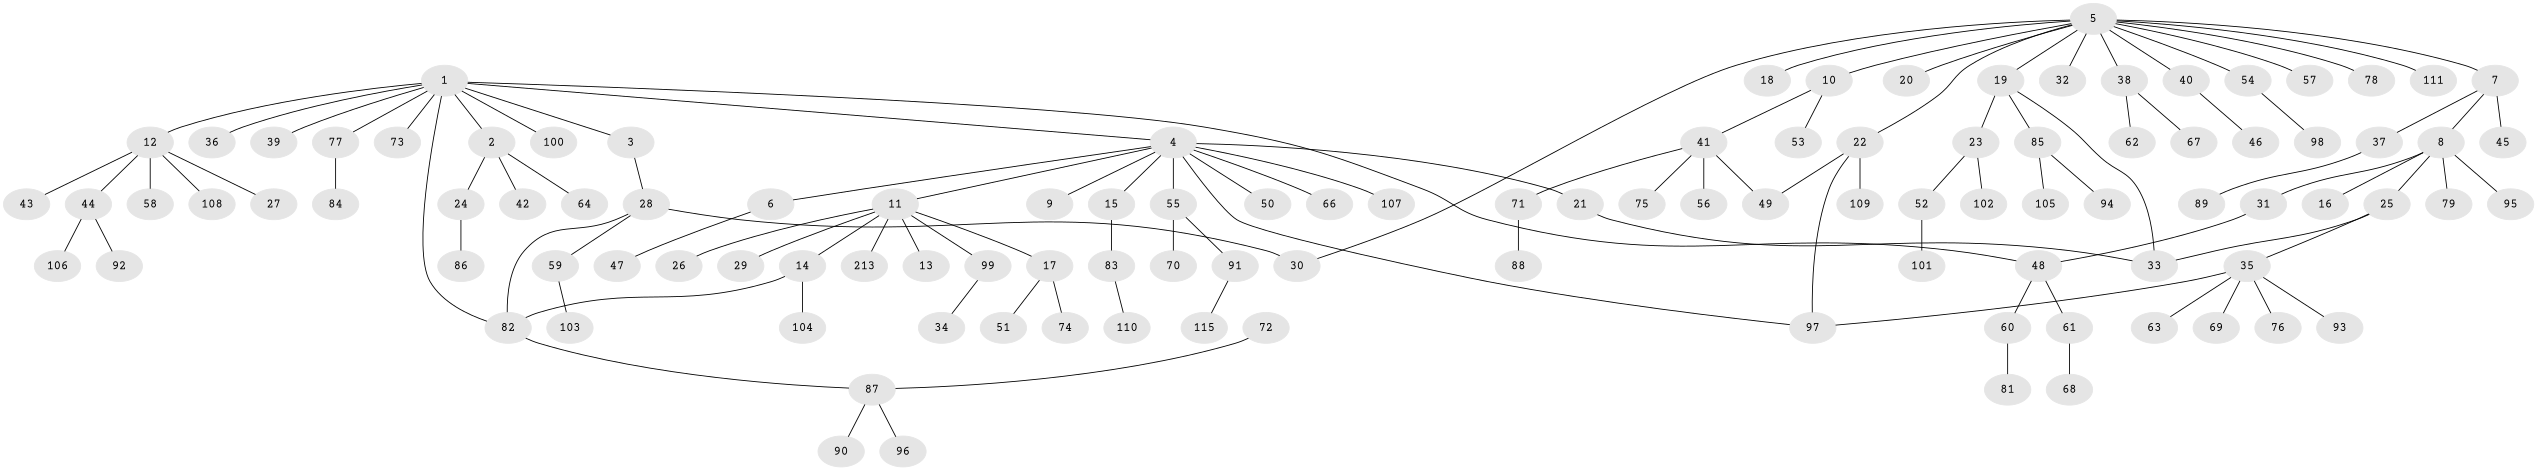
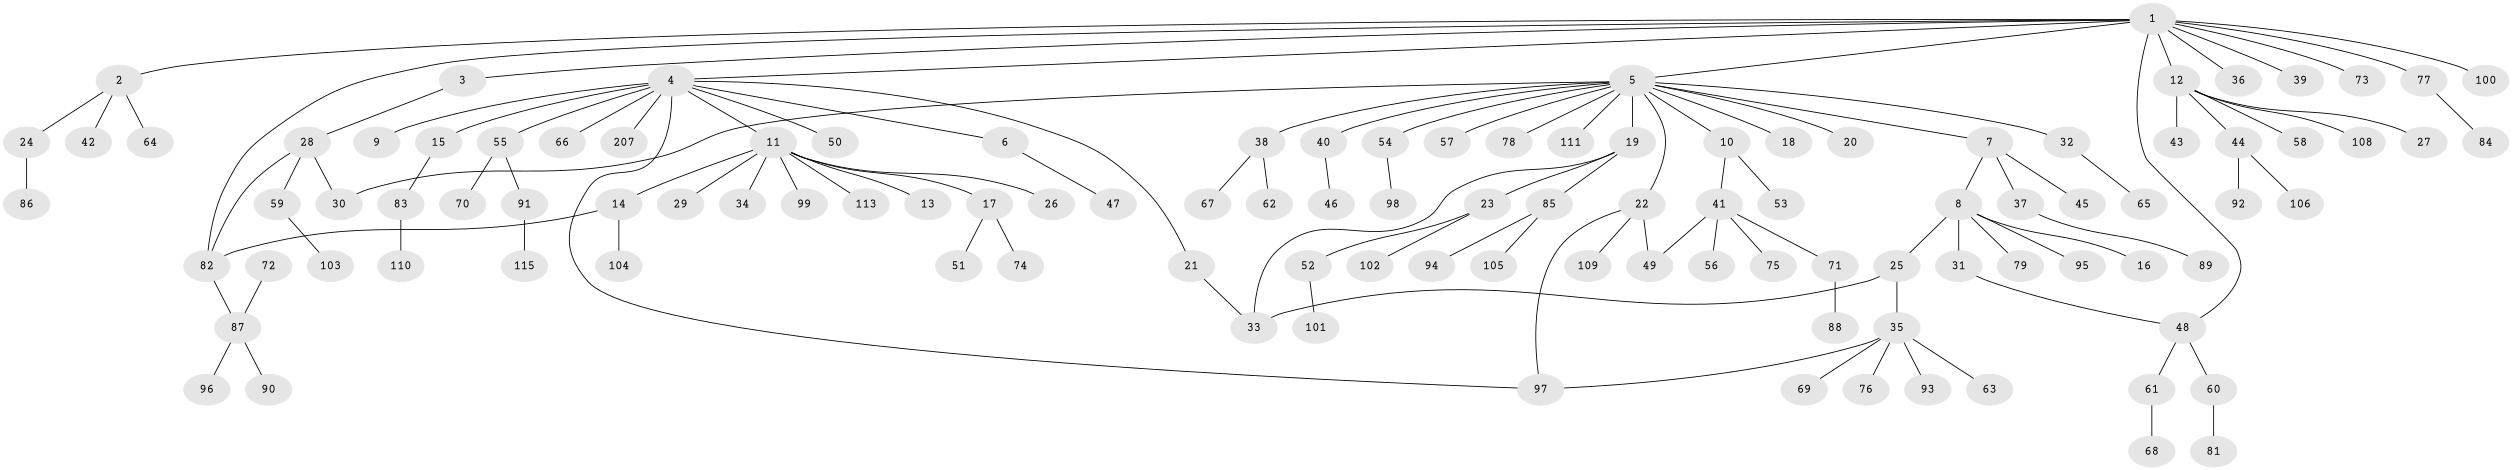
none -> (1893, 50)
(1391, 204) -> (624, 142)
none -> (2144, 204)
(864, 266) -> (866, 204)
(965, 297) -> (758, 173)
